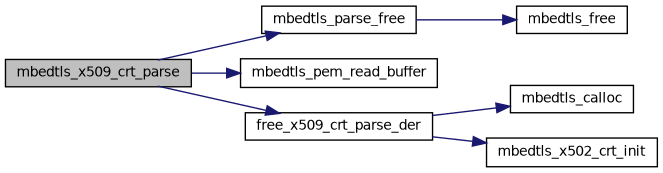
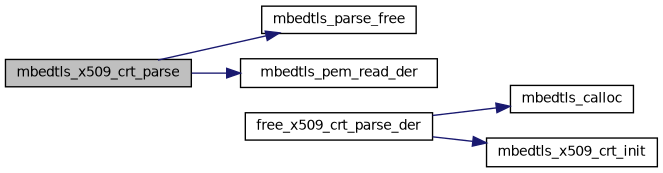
(572, 20) -> none
(339, 73) -> (339, 73)
(212, 98) -> none
(572, 152) -> (572, 152)
